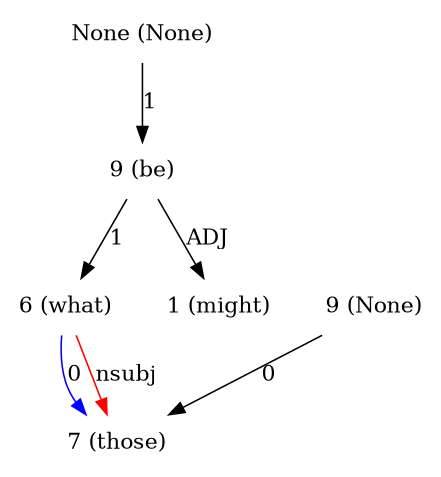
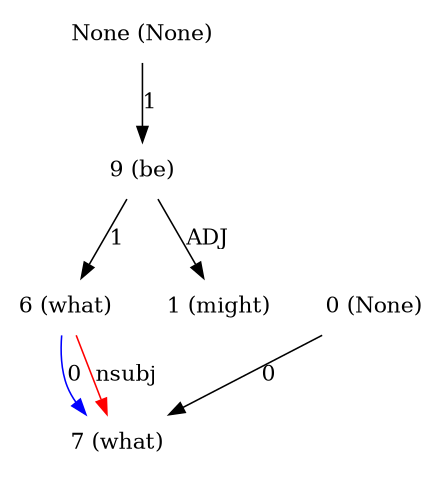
(374, 307) -> (374, 307)
(117, 443) -> (117, 443)
